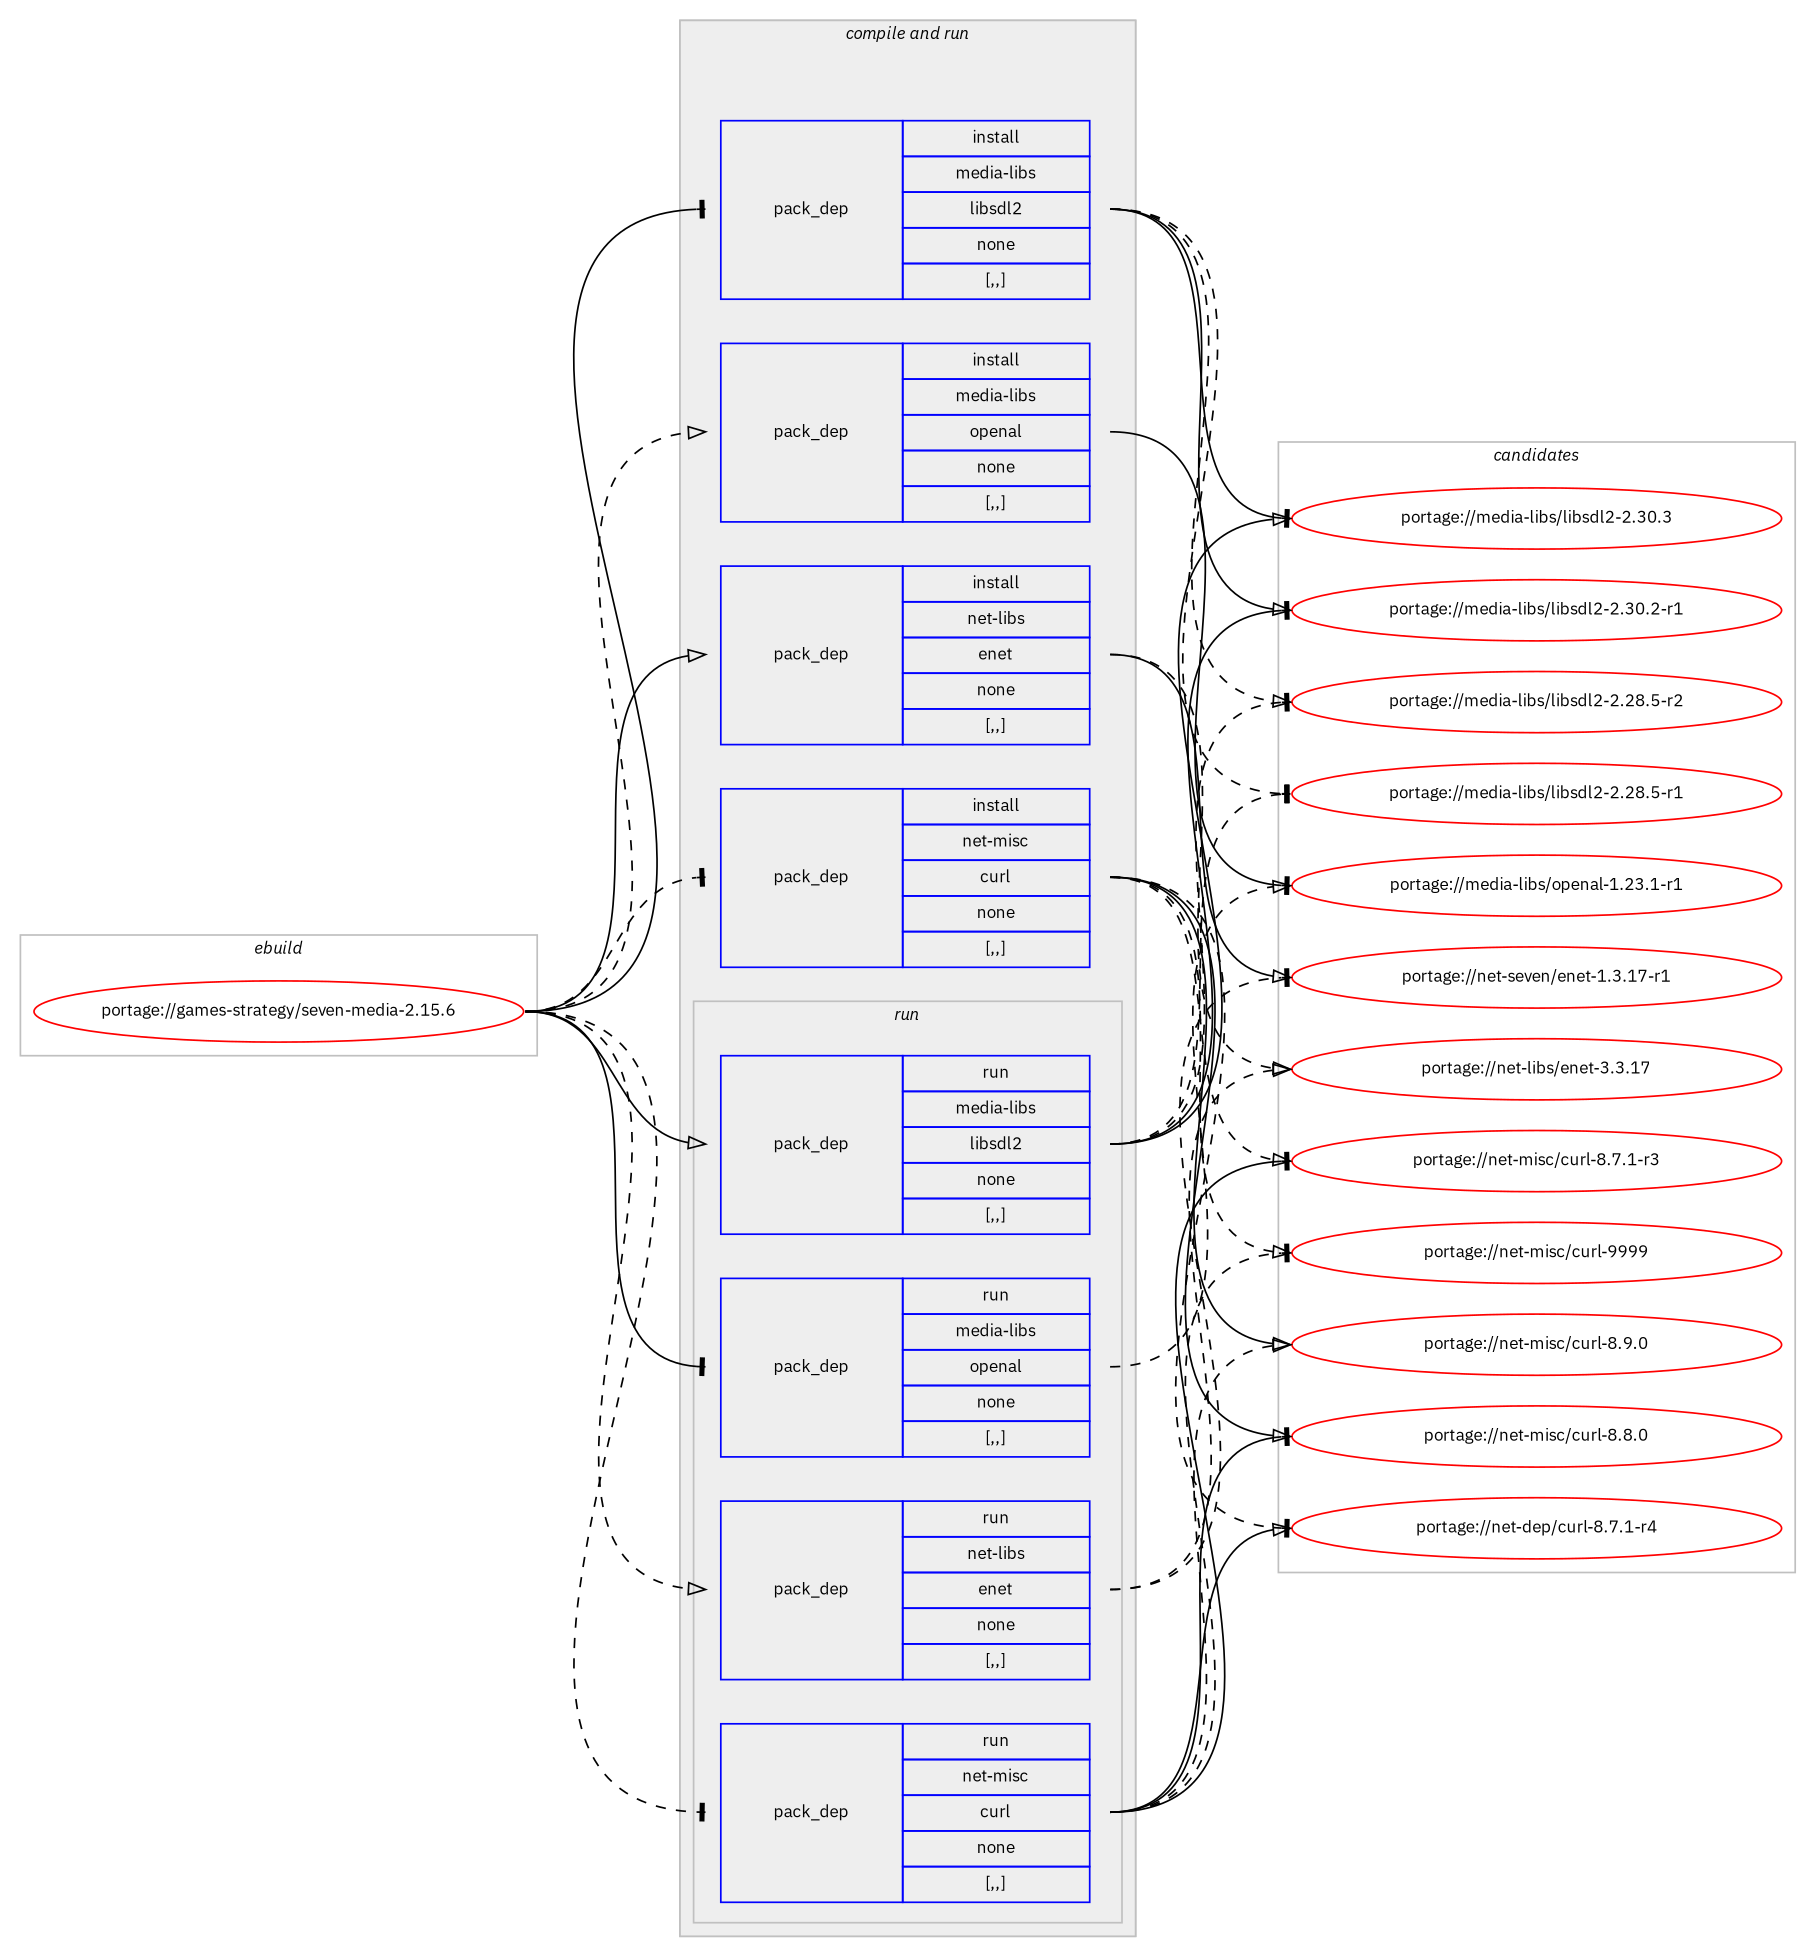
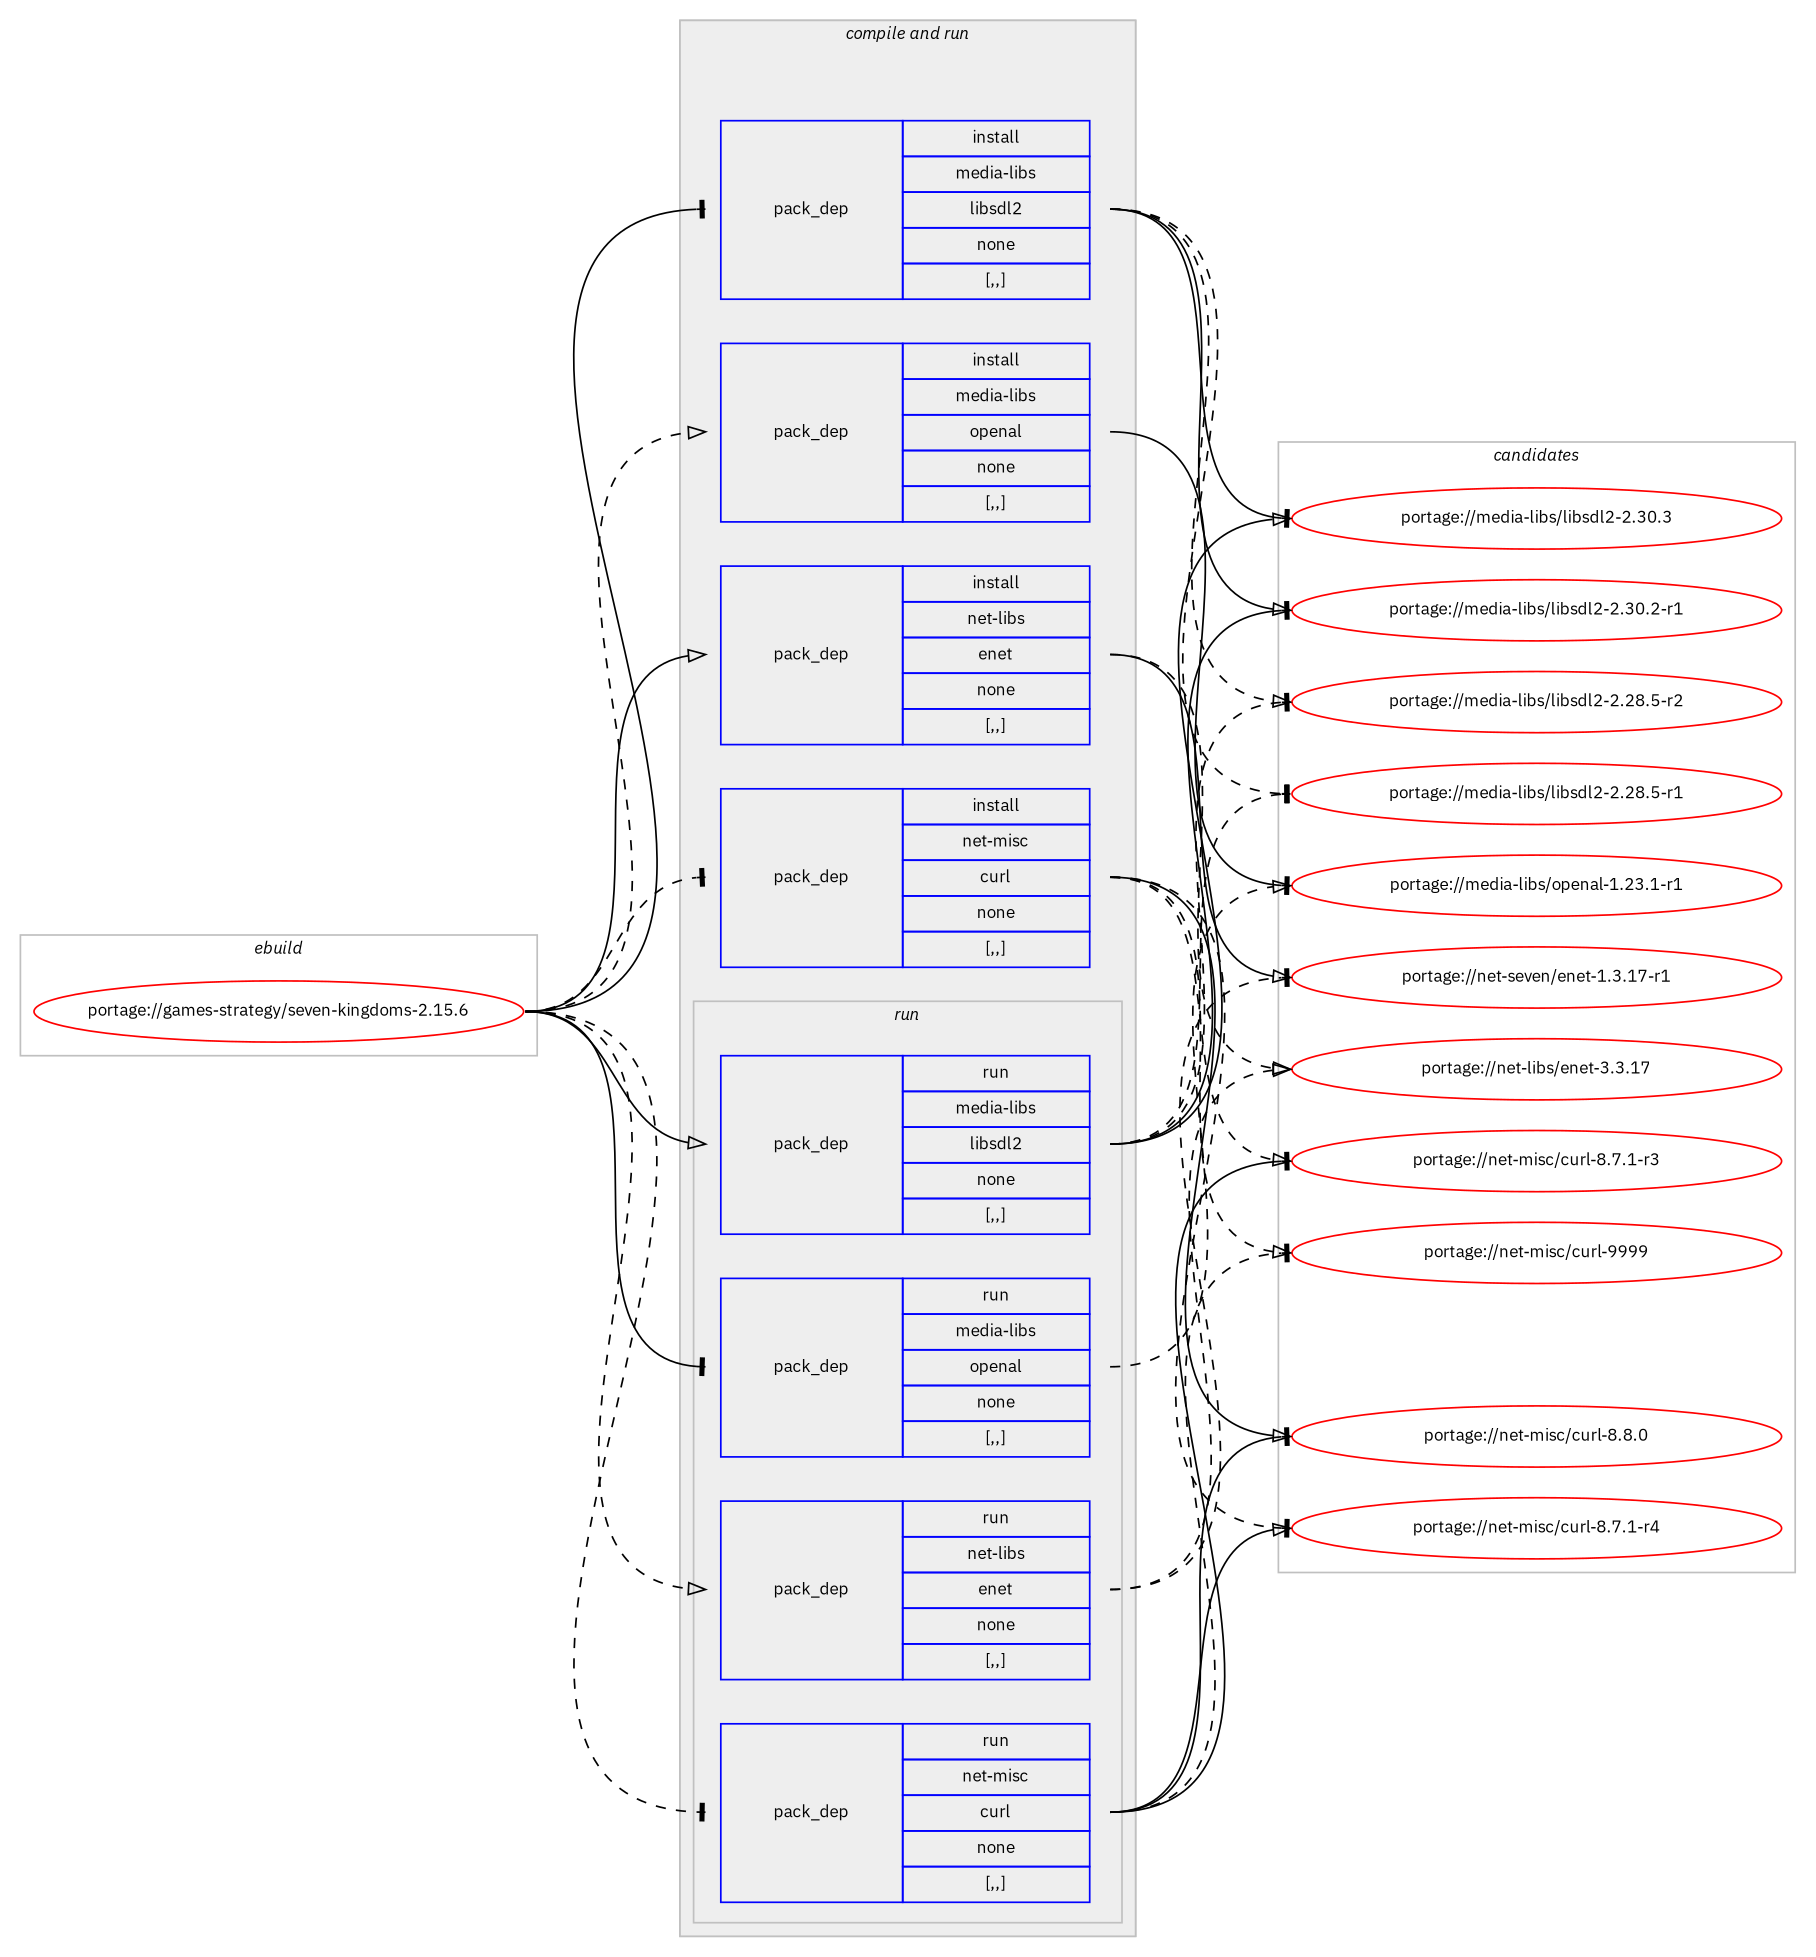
(279, 1012) -> (279, 1012)
(1537, 1345) -> none
(1537, 1528) -> (1537, 1528)
